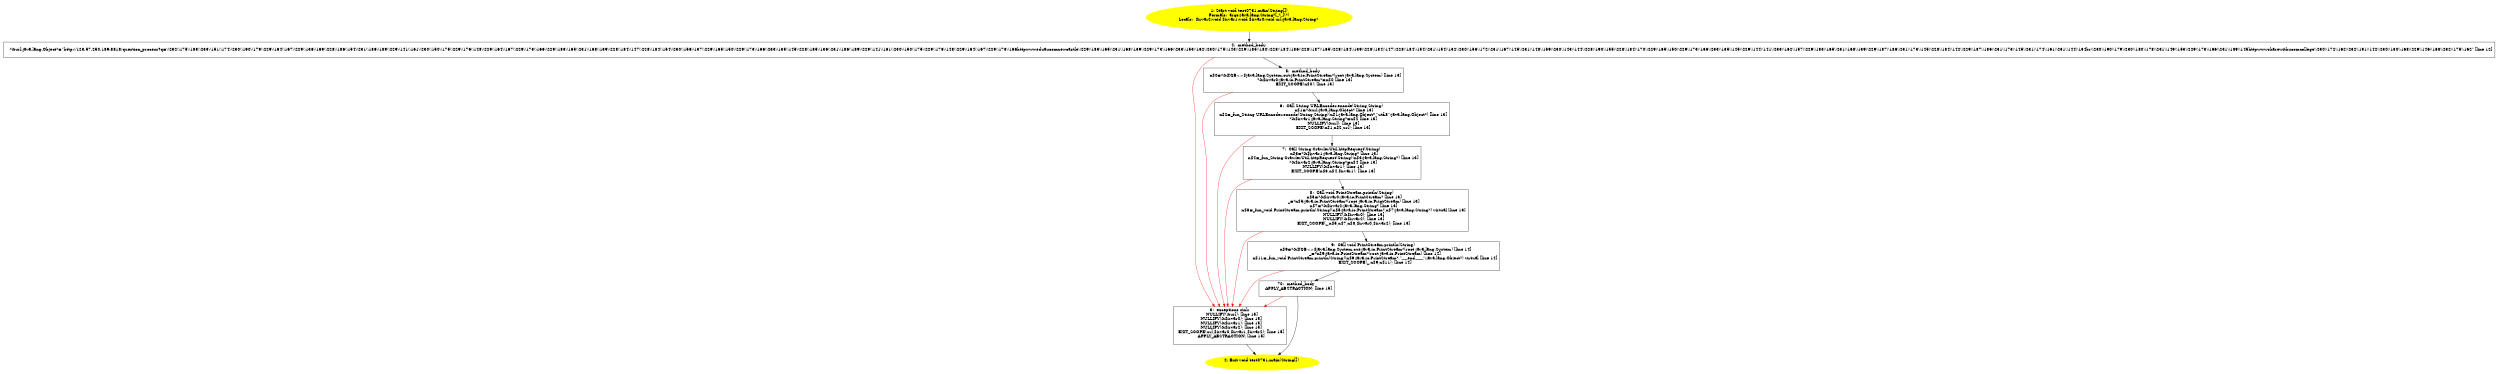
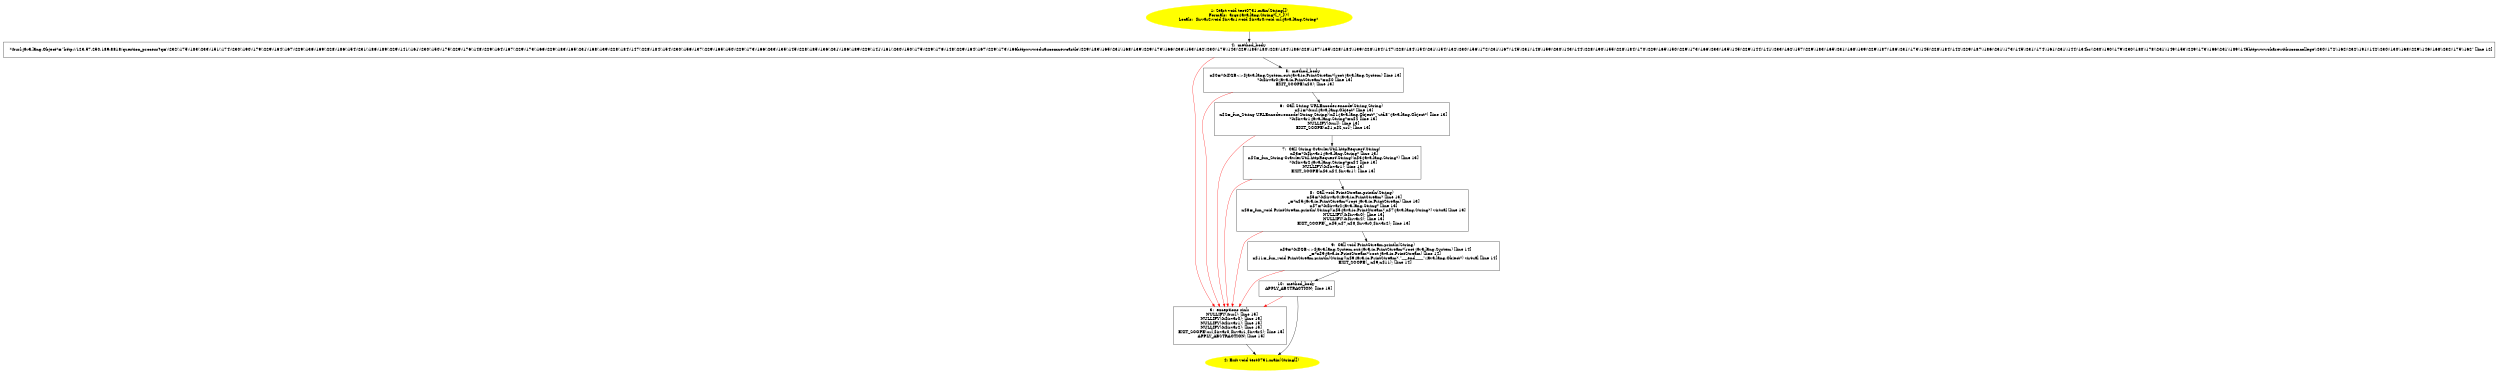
(1297, 289) -> (1297, 289)
